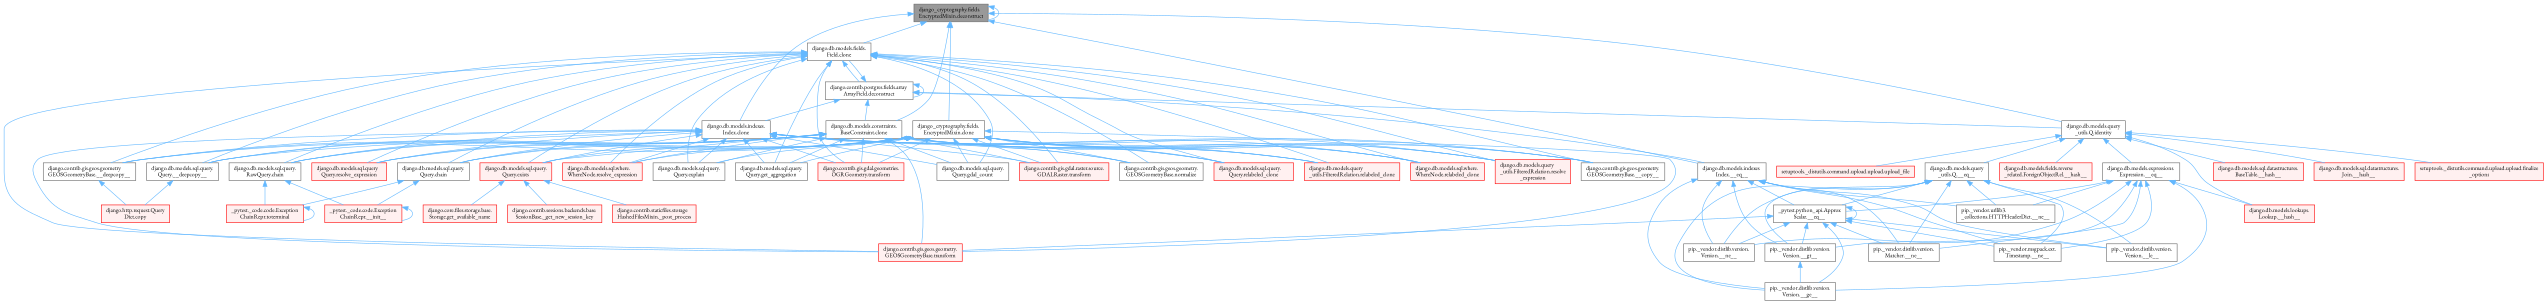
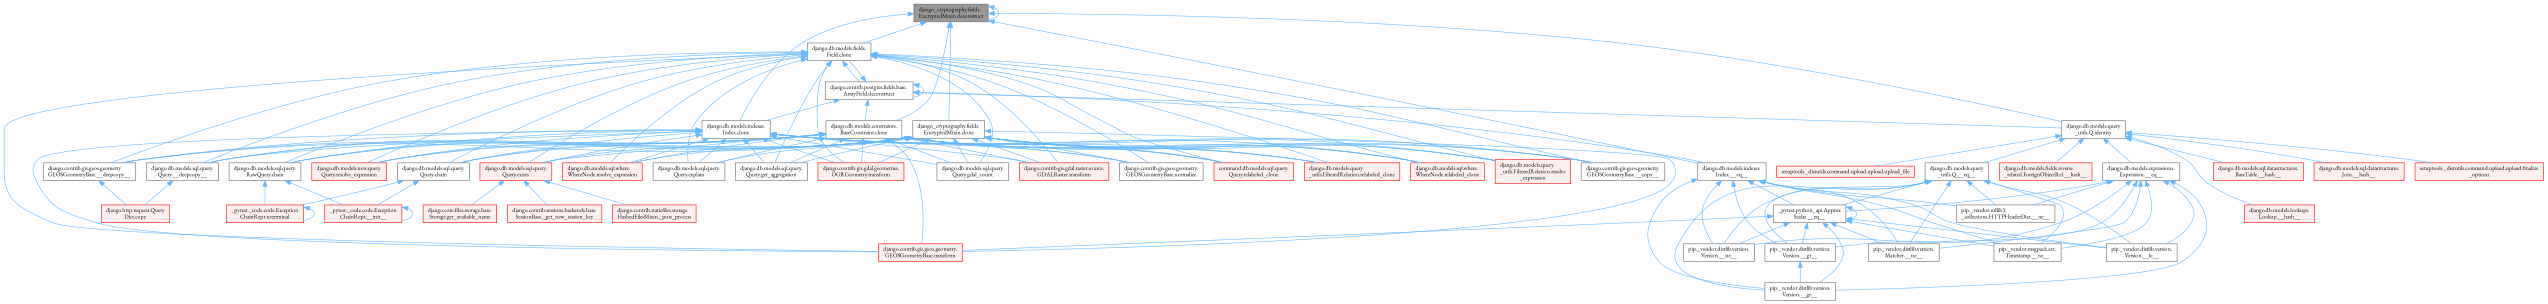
(869, 91) -> (869, 91)
(349, 172) -> (349, 172)
(1254, 172) -> (1254, 172)
(2213, 194) -> (2194, 214)
